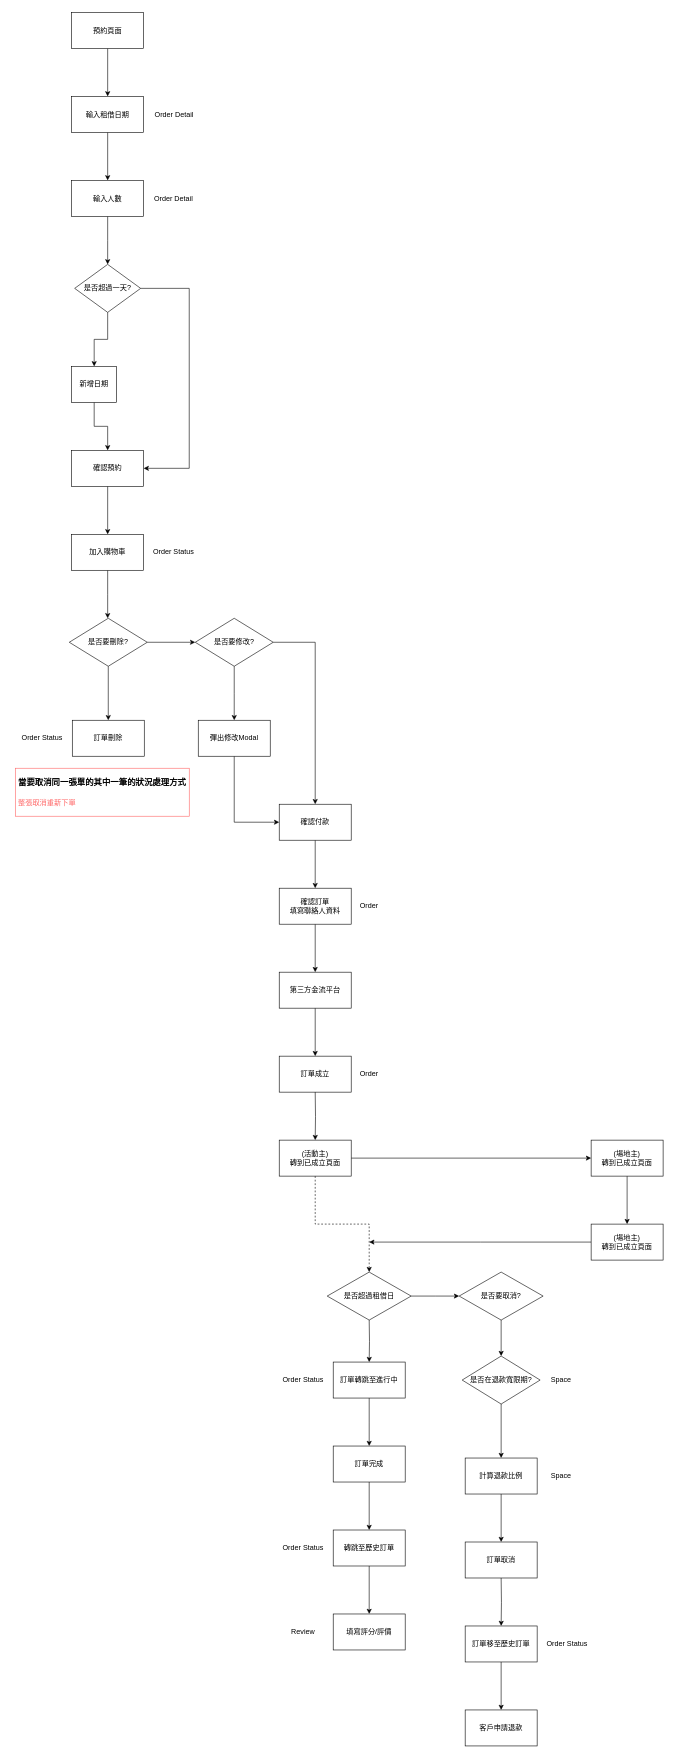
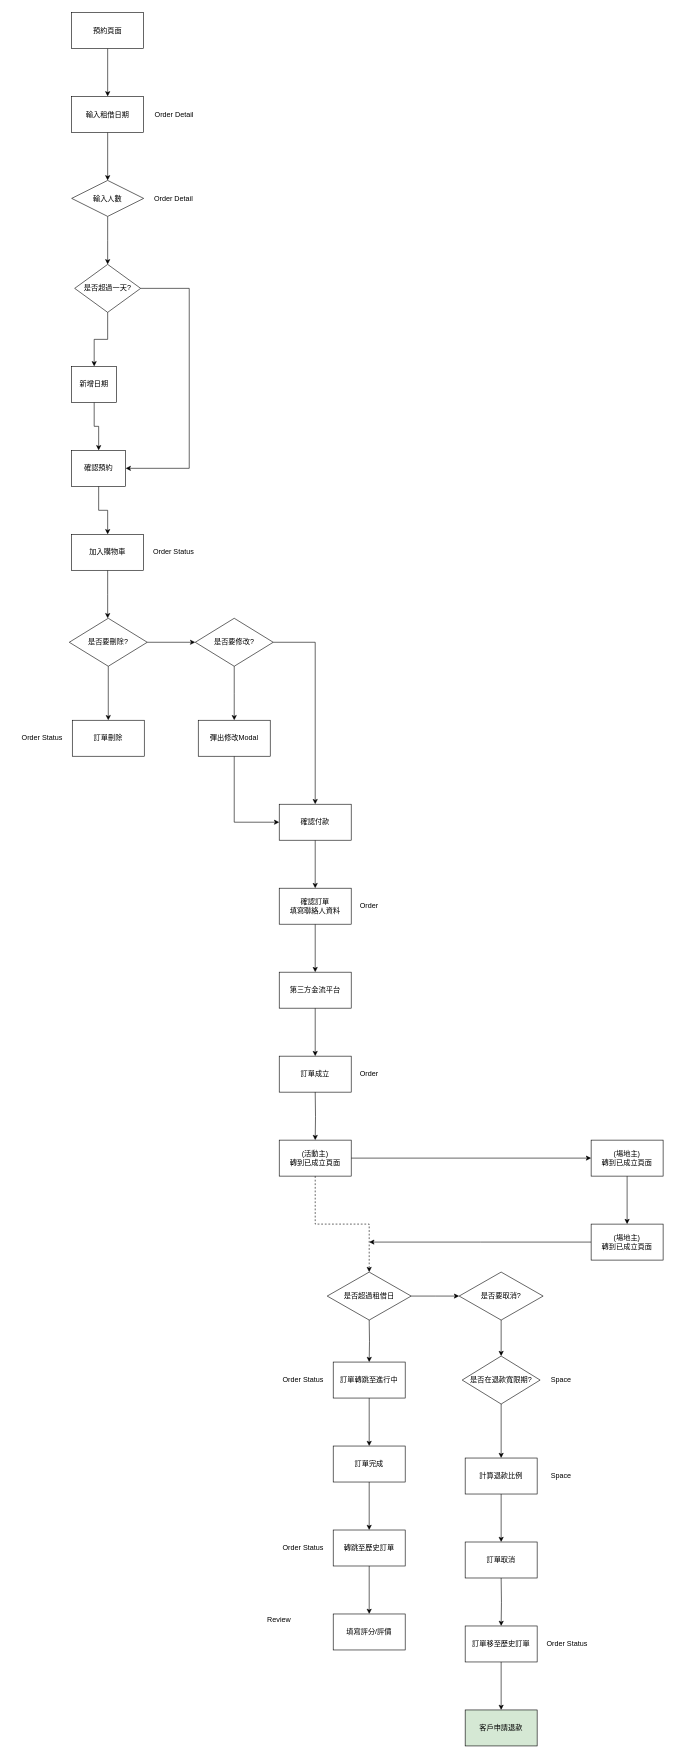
(108, 198) -> (108, 198)
(108, 468) -> (99, 468)
(102, 792) -> none
(303, 1632) -> (279, 1620)
(501, 1728) -> (501, 1728)
